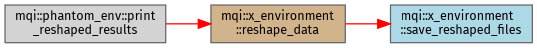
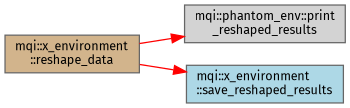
(182, 24) -> (155, 41)
(461, 24) -> (265, 84)
